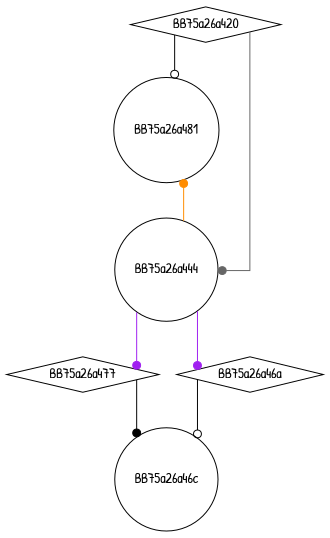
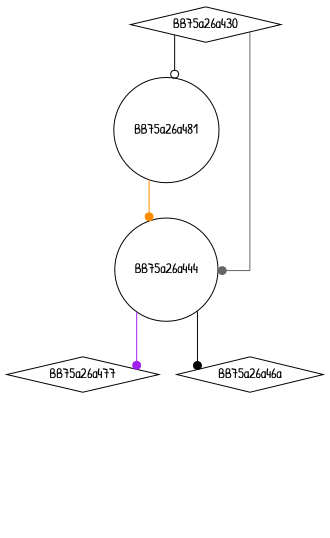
(206, 25) -> (206, 25)
(184, 204) -> (149, 196)
(197, 336) -> (197, 336)
(166, 479) -> none
